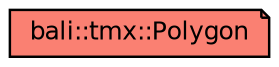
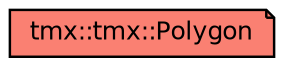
(140, 33) -> (142, 33)
